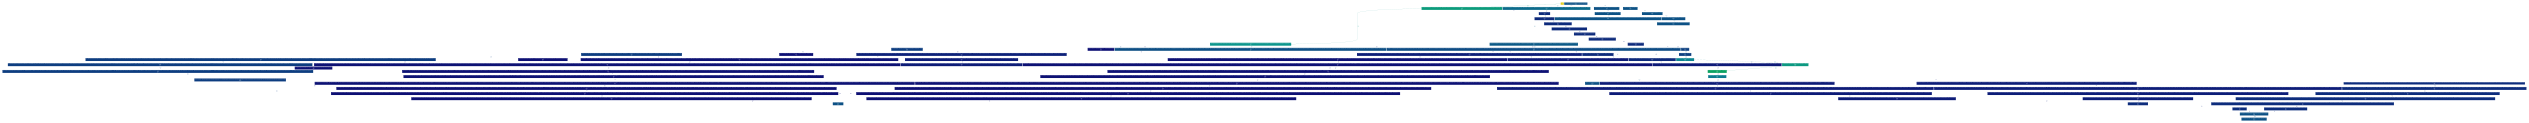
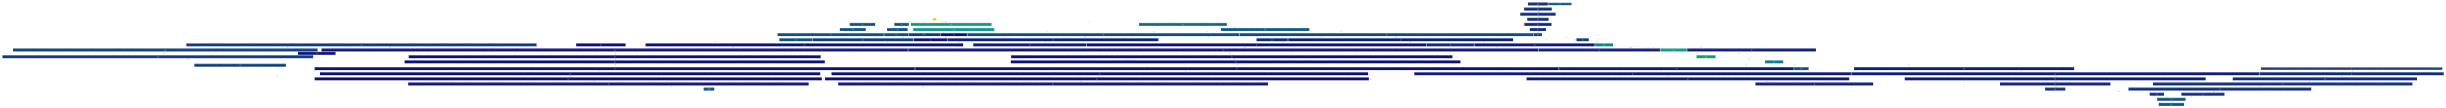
(1544, 14) -> none
